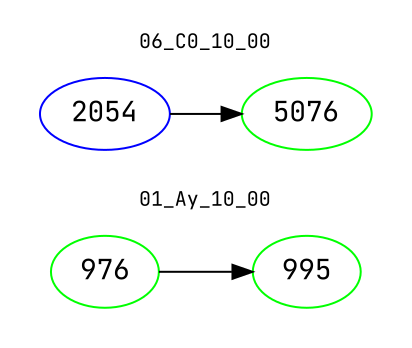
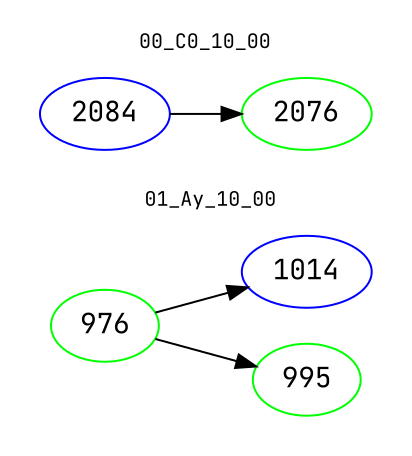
(206, 43) -> (206, 43)
(105, 114) -> (105, 114)
(307, 114) -> (307, 114)
none -> (307, 272)
